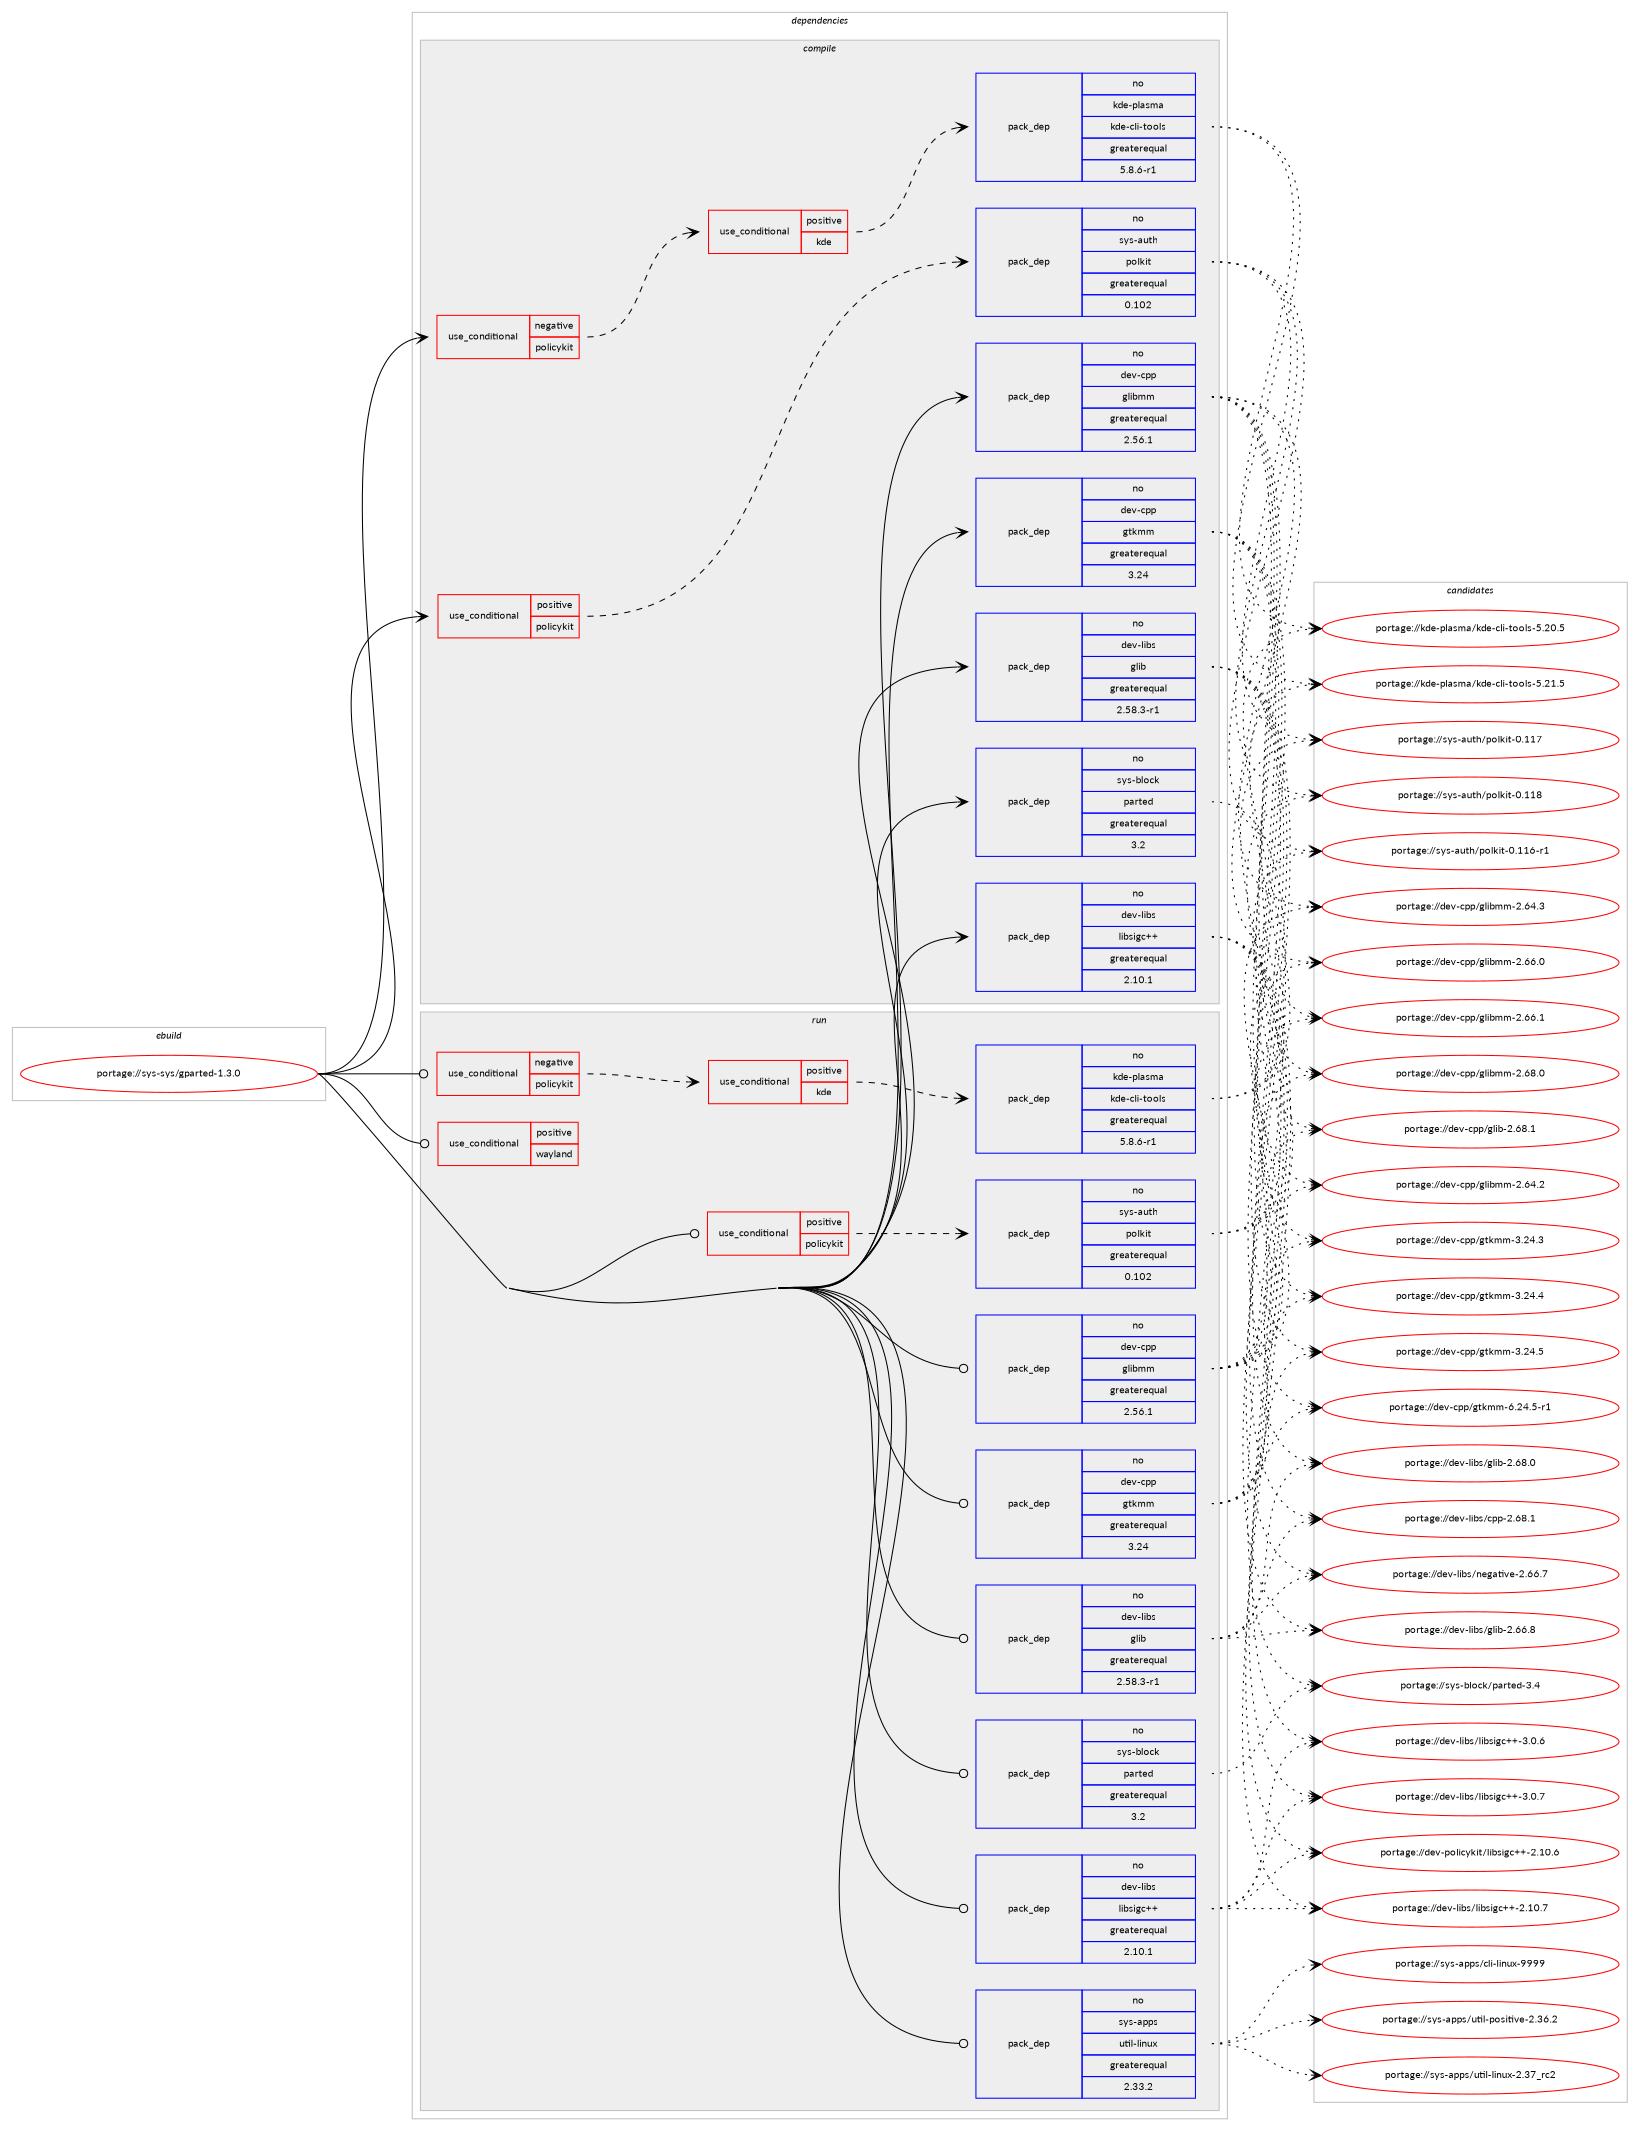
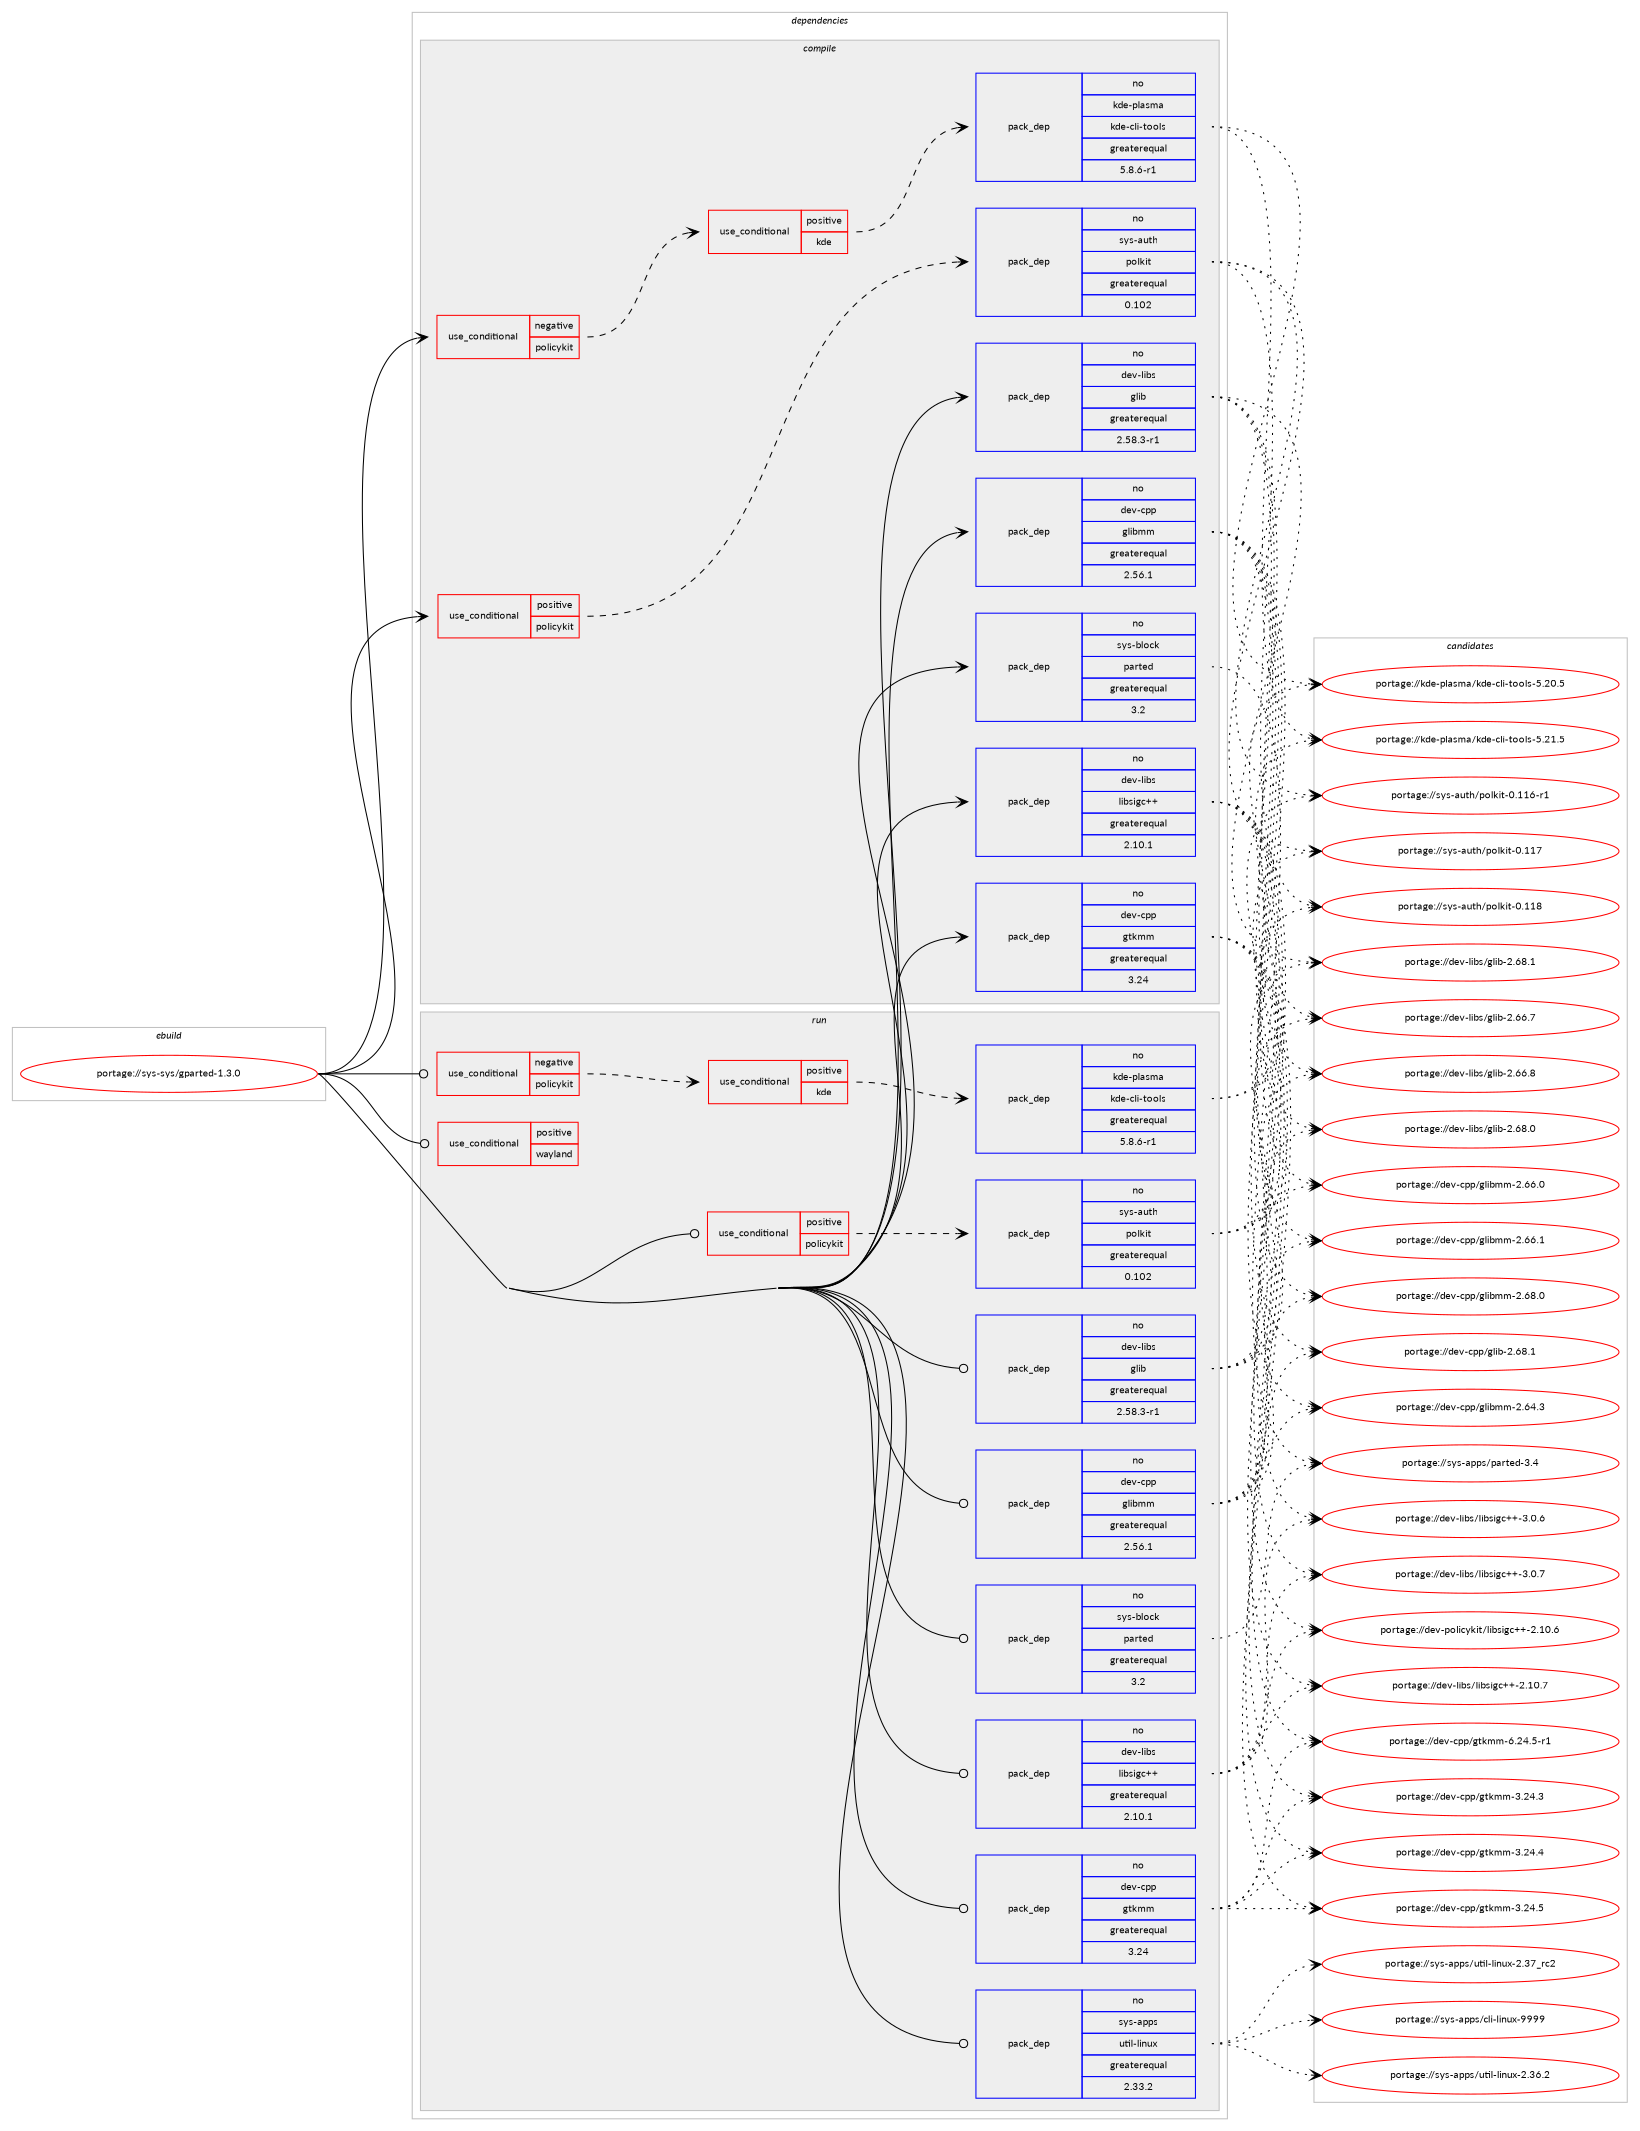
(1471, 1185) -> none
(1471, 1519) -> (1471, 963)
(1471, 1575) -> (1471, 1018)
(1471, 1686) -> (1471, 1463)
(1471, 2020) -> (1471, 2076)
